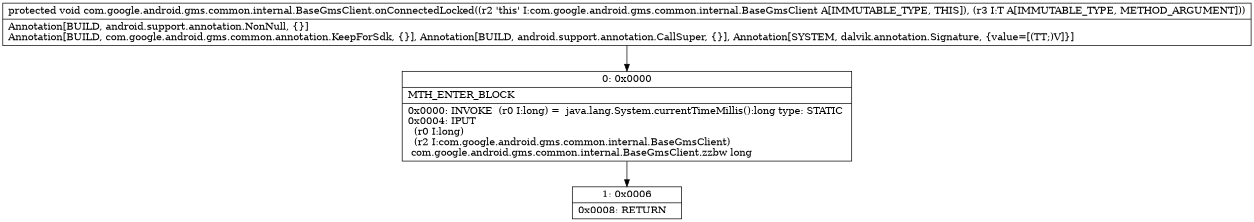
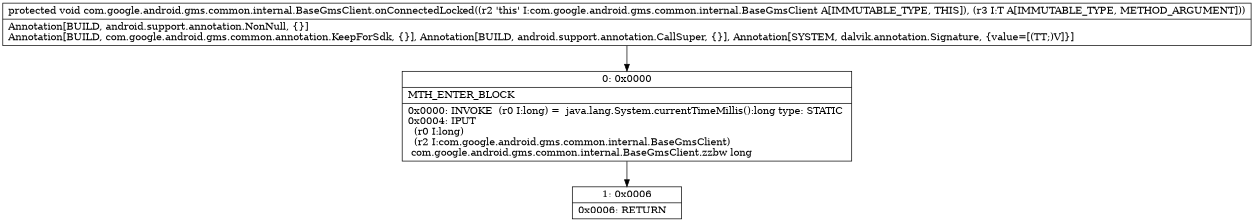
(627, 210) -> (627, 210)
